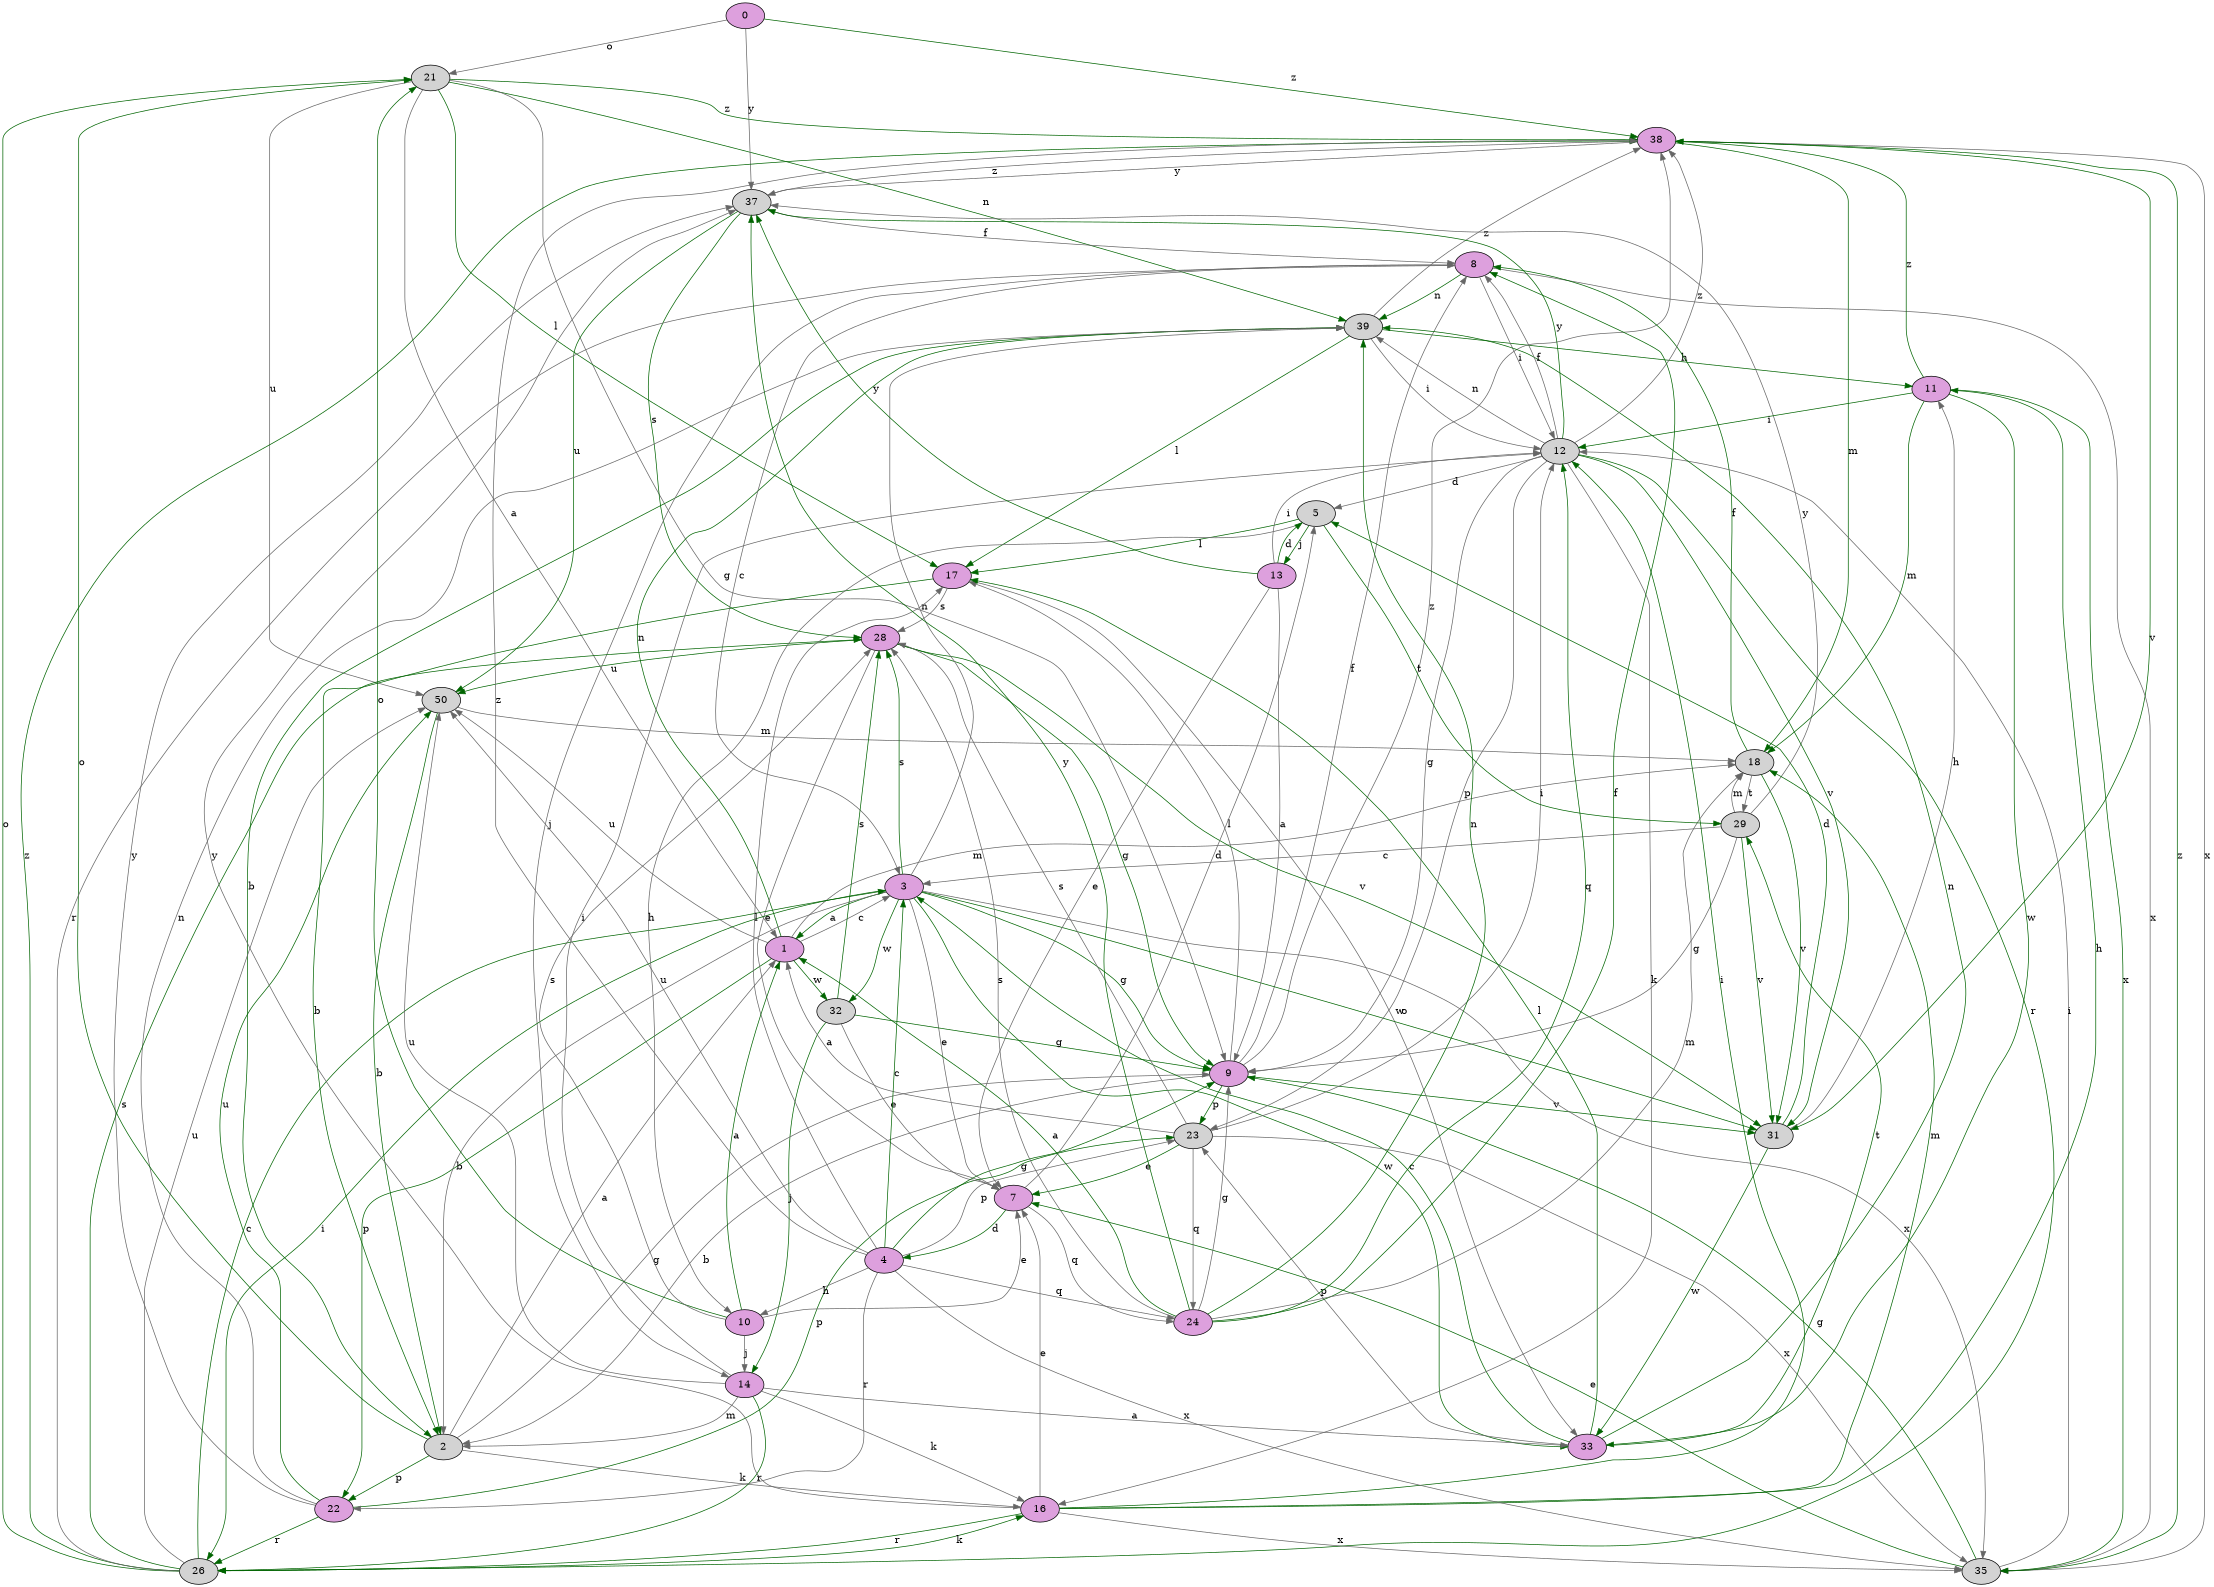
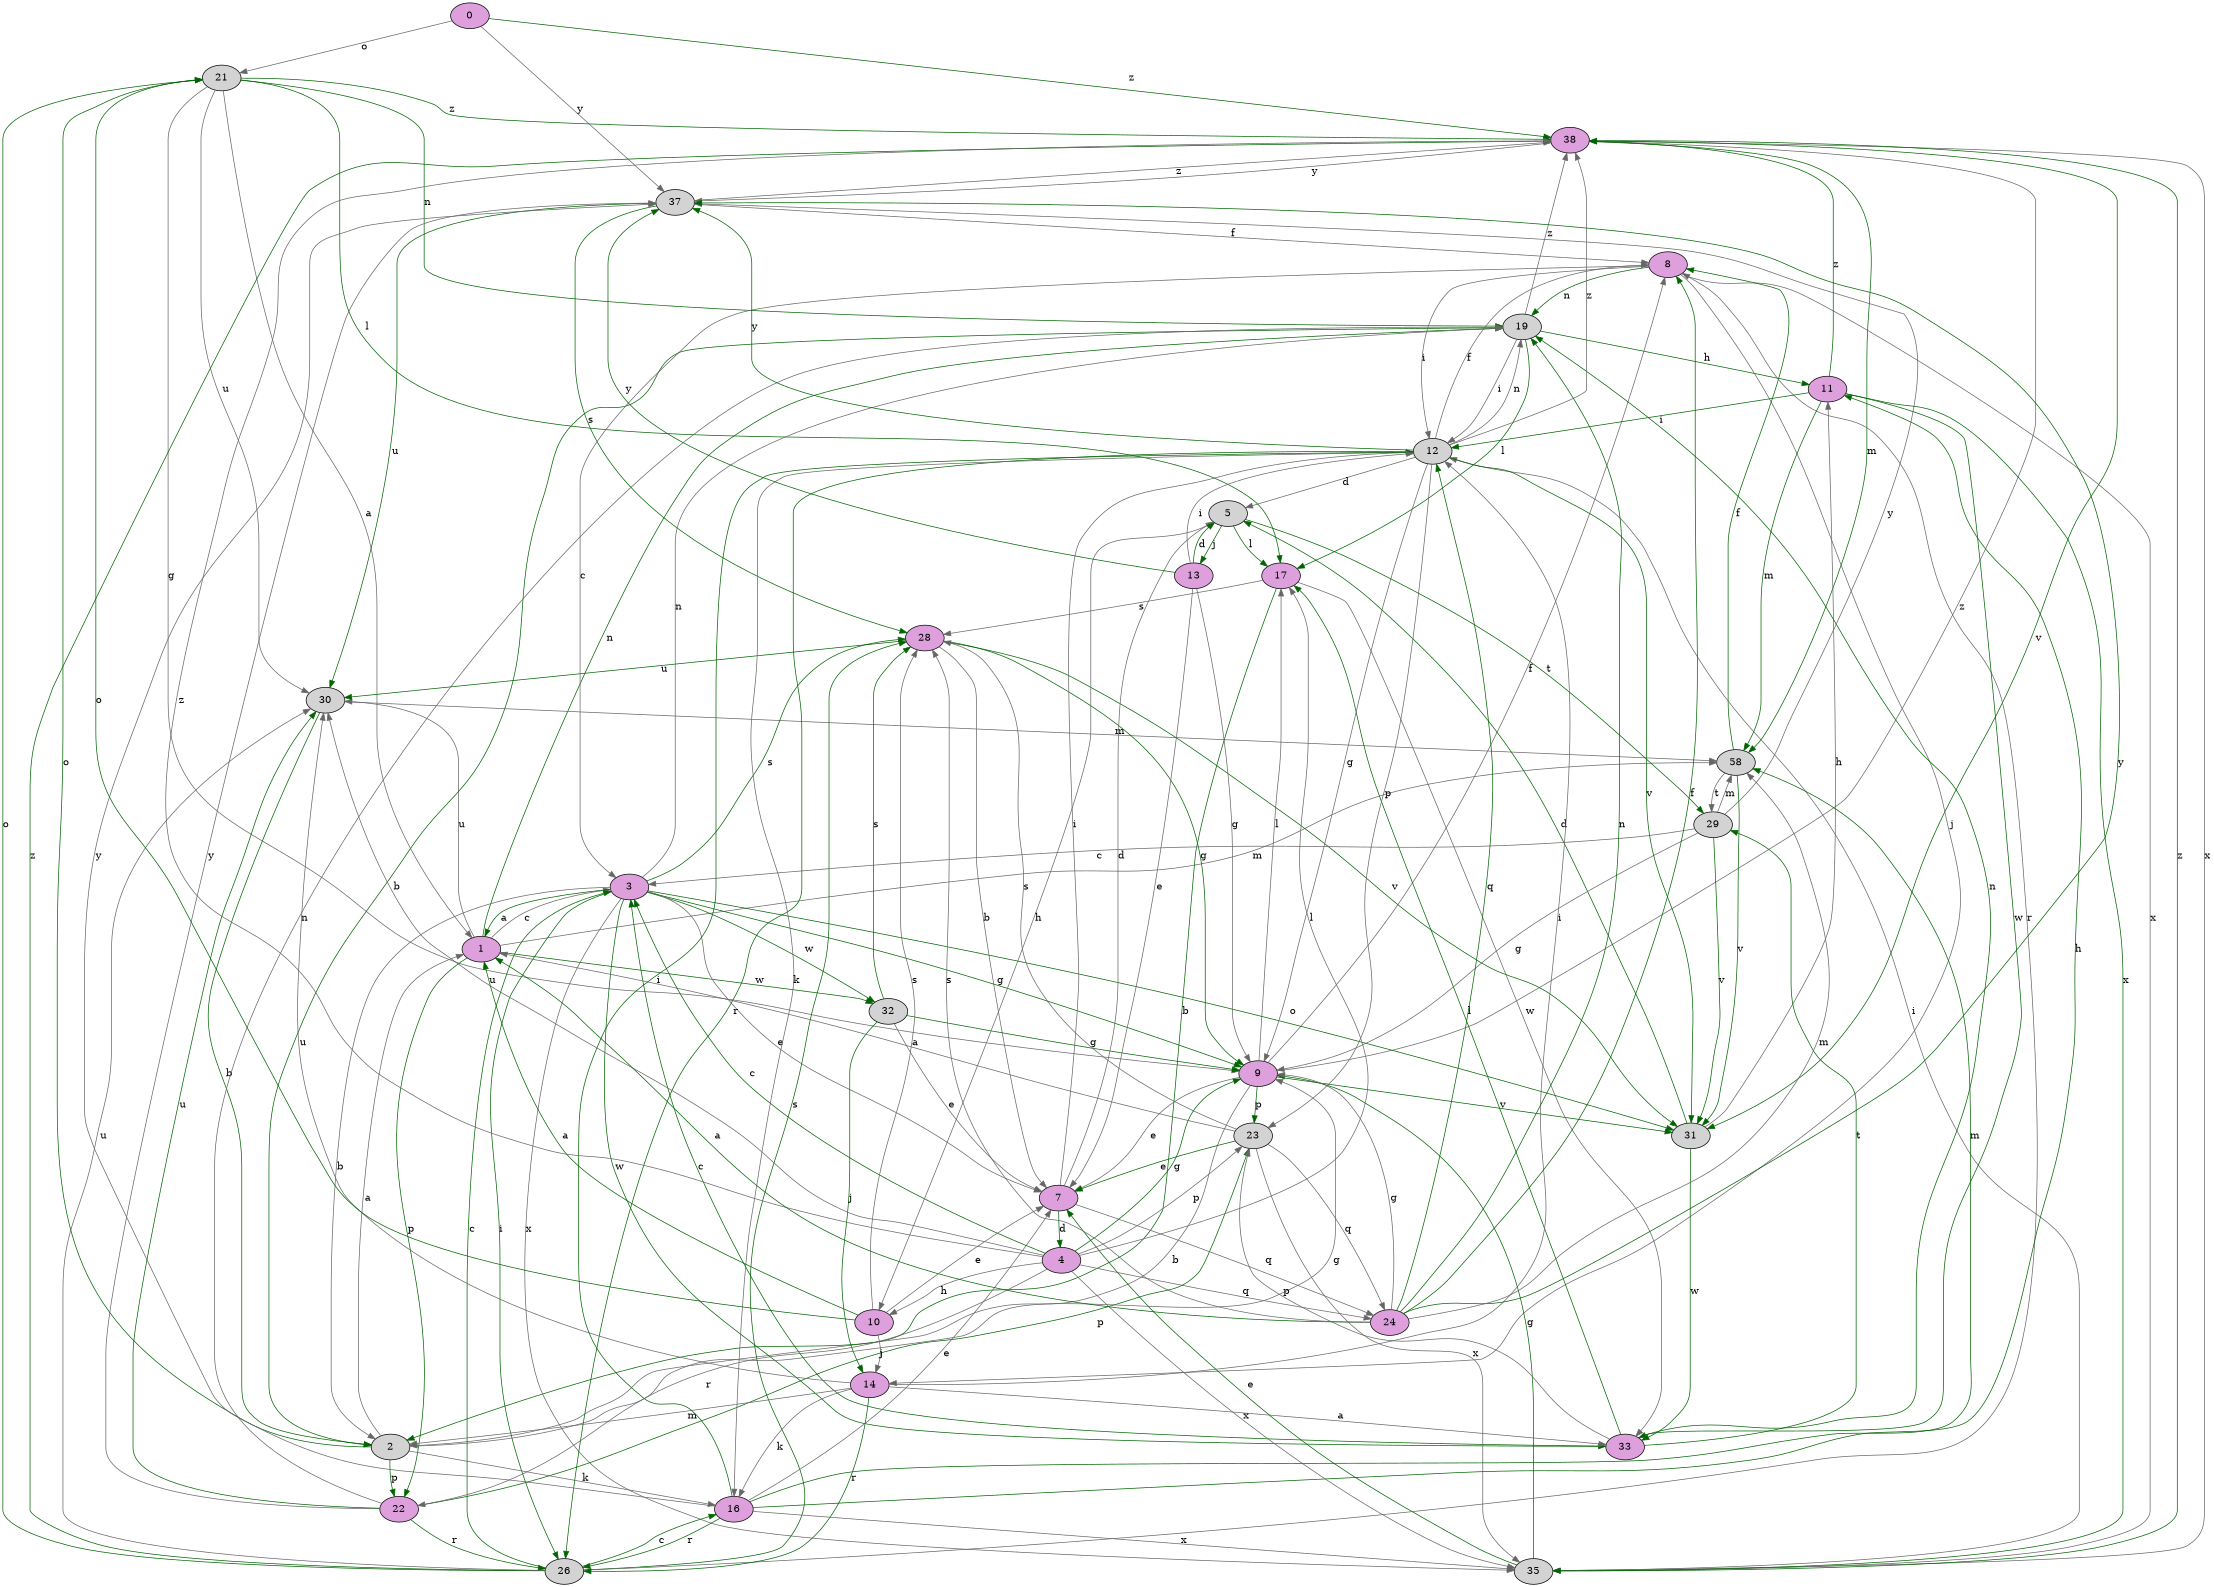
(1363, 327) -> (1522, 327)
(441, 700) -> (325, 700)
(1755, 762) -> (1736, 762)
(1283, 825) -> (1235, 825)
(1532, 890) -> (1069, 714)
(768, 918) -> (987, 918)
none -> (1153, 1121)
(960, 1540) -> (662, 1540)
